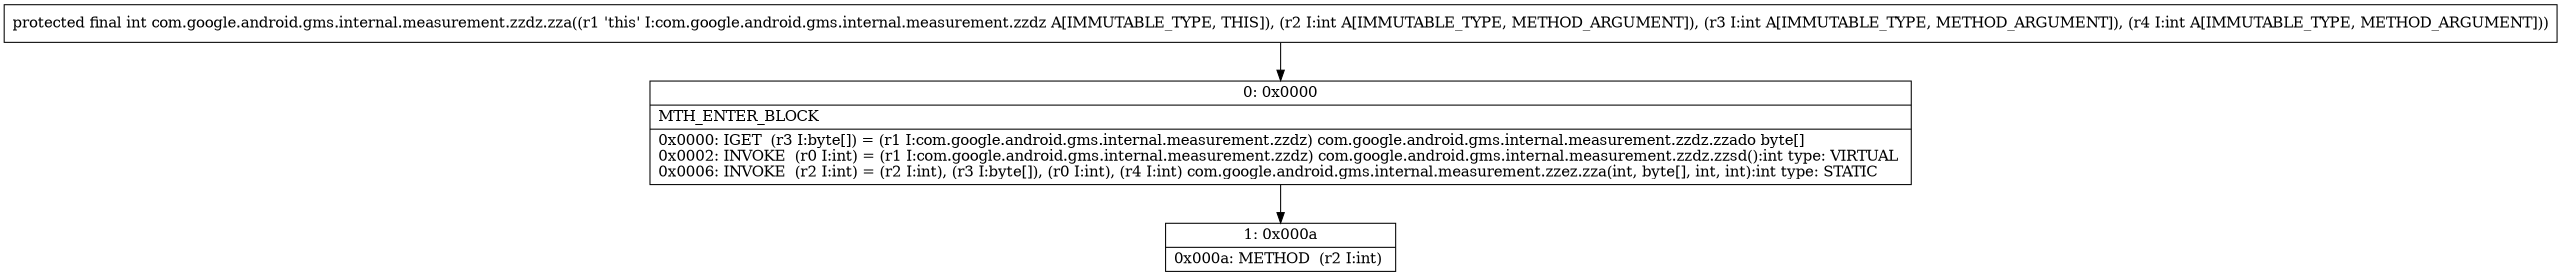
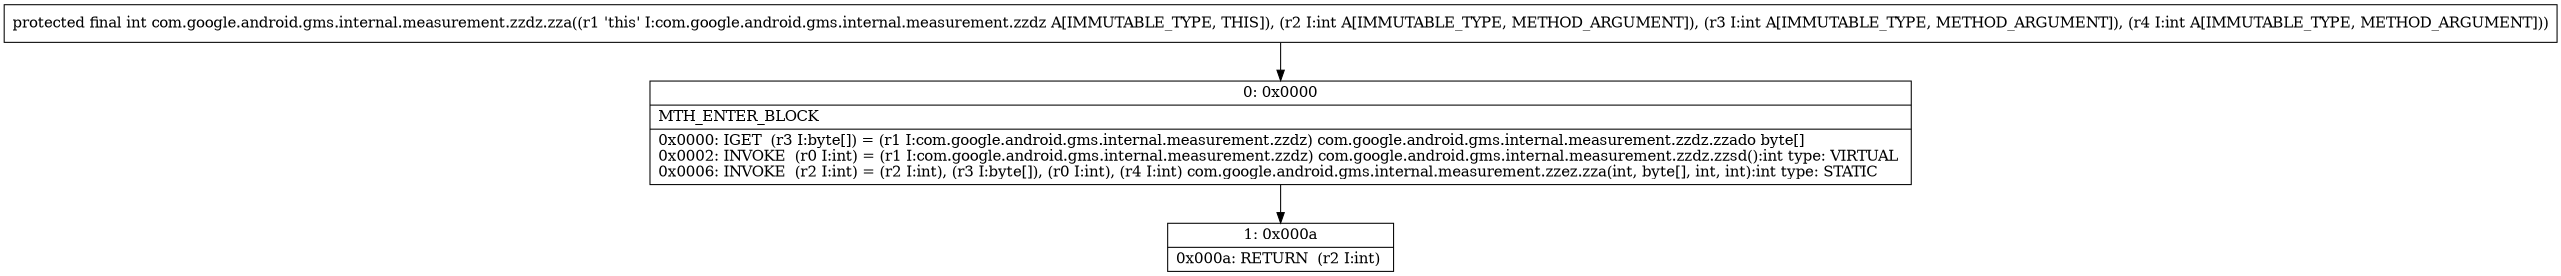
(1281, 259) -> (1281, 259)
